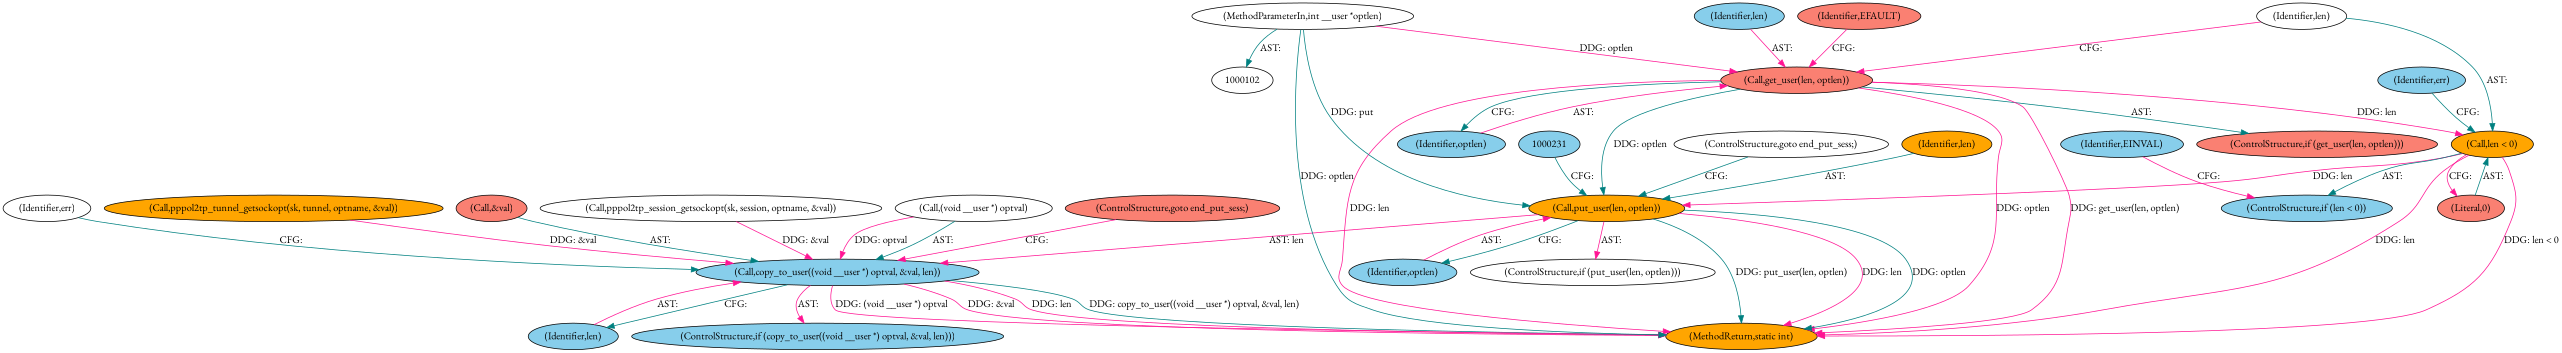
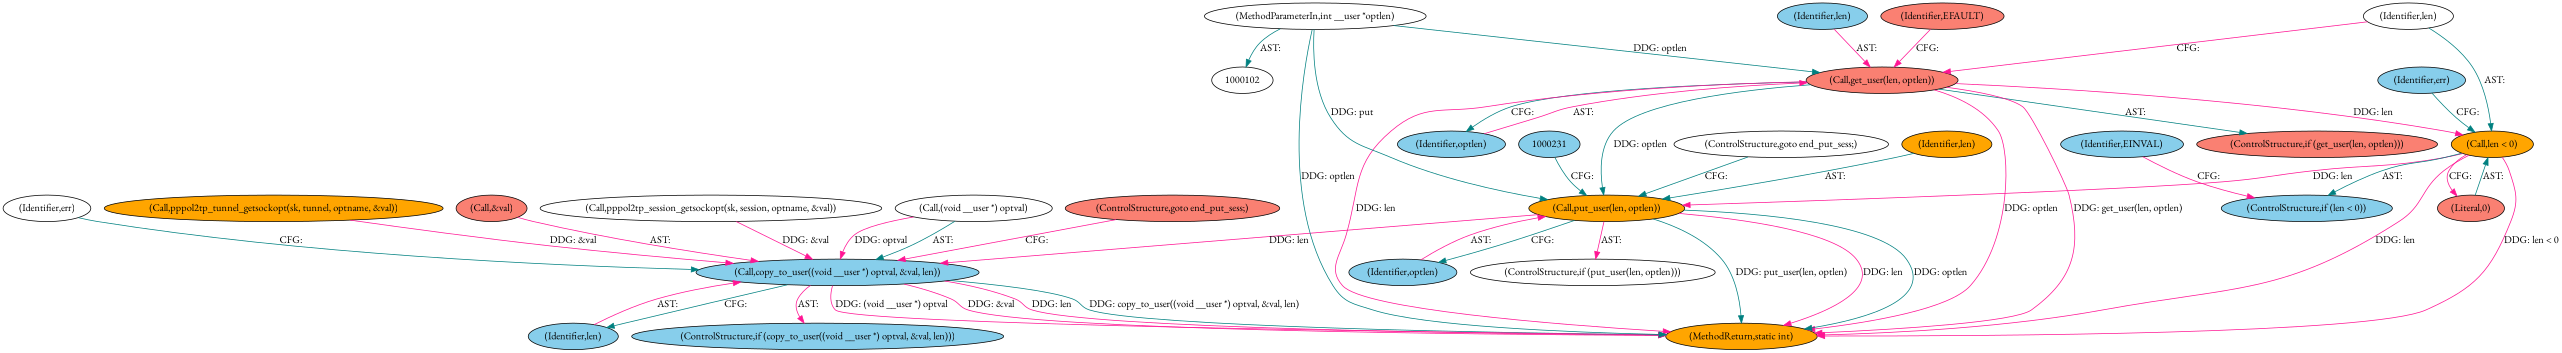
(1553, 49) -> (1603, 49)
(1287, 240) -> (1289, 240)
(634, 242) -> (634, 242)
